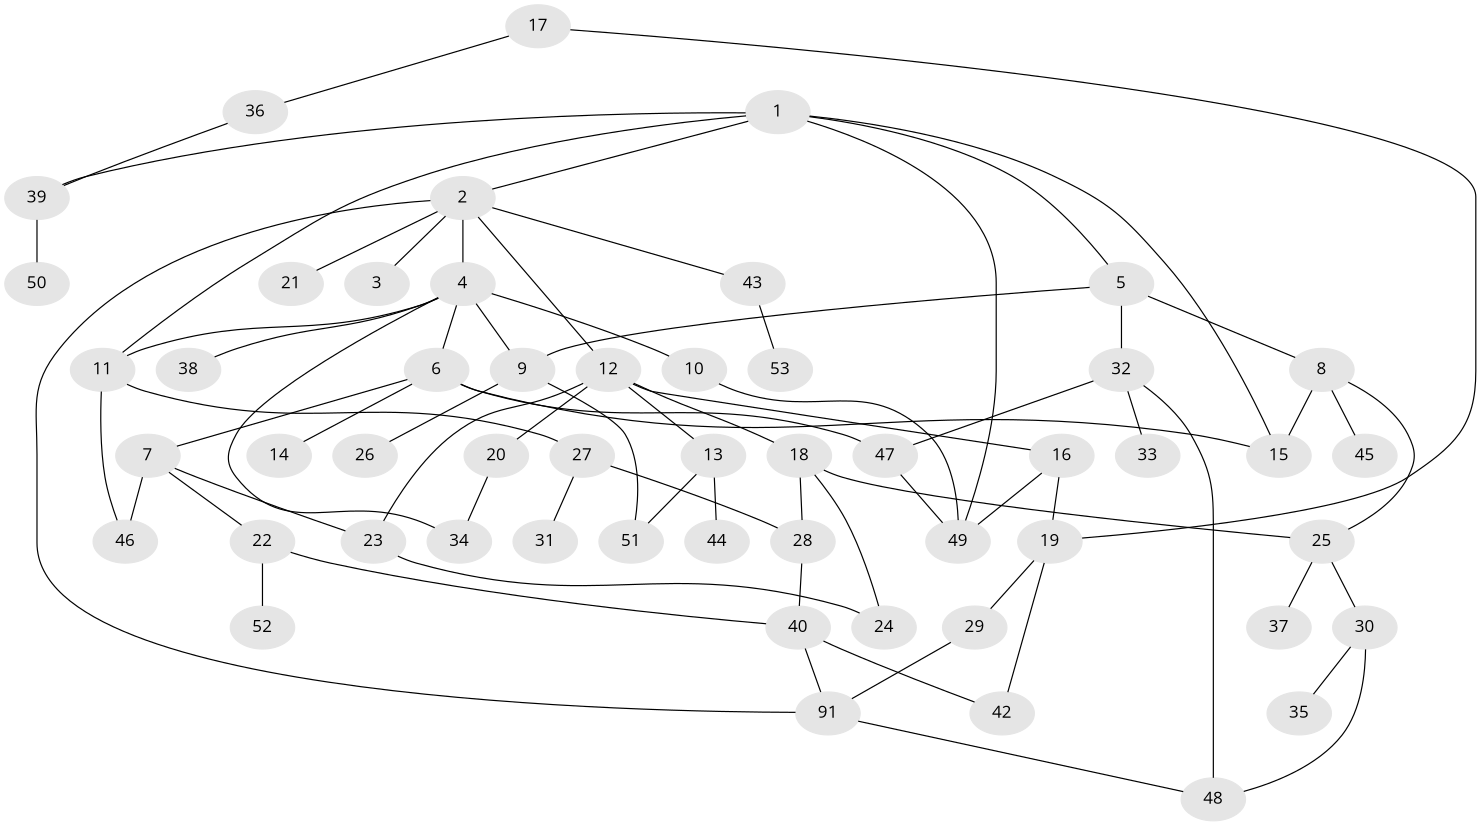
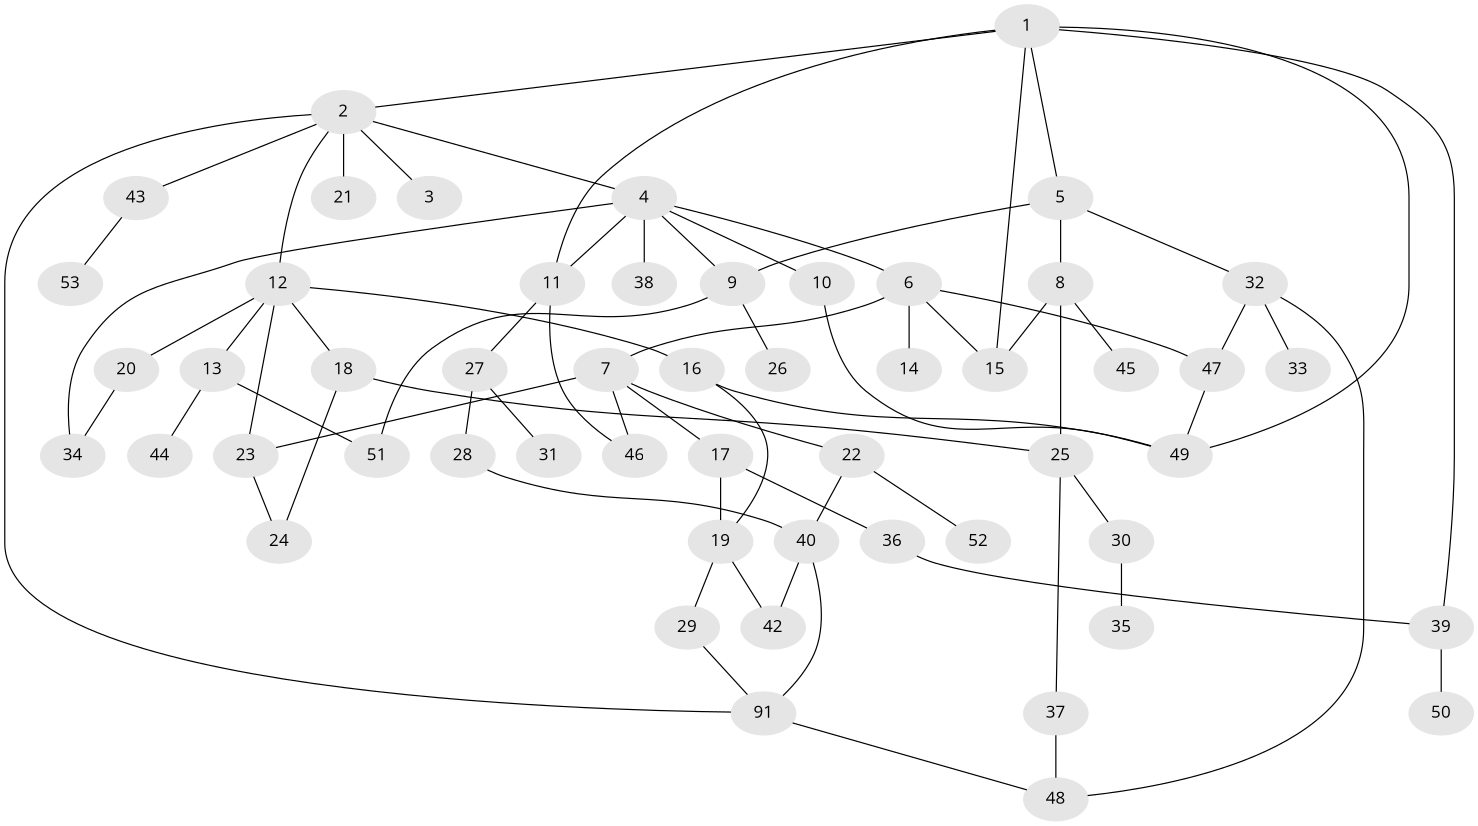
none -> (658, 409)
(801, 499) -> none
(1334, 744) -> (1056, 757)
